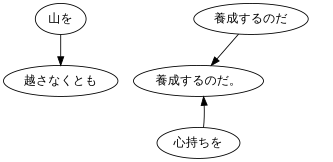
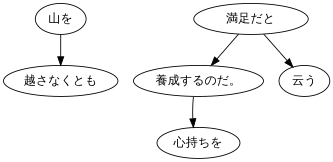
(251, 19) -> (251, 19)
none -> (304, 81)
(204, 116) -> (193, 108)
